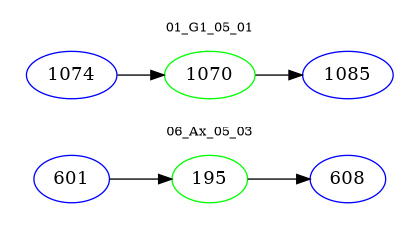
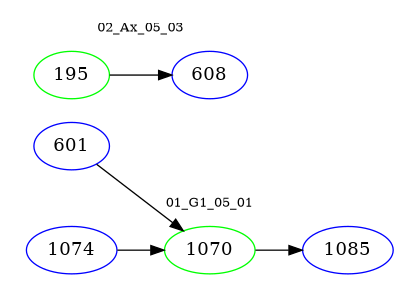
(210, 132) -> (141, 28)
(134, 179) -> (142, 199)
